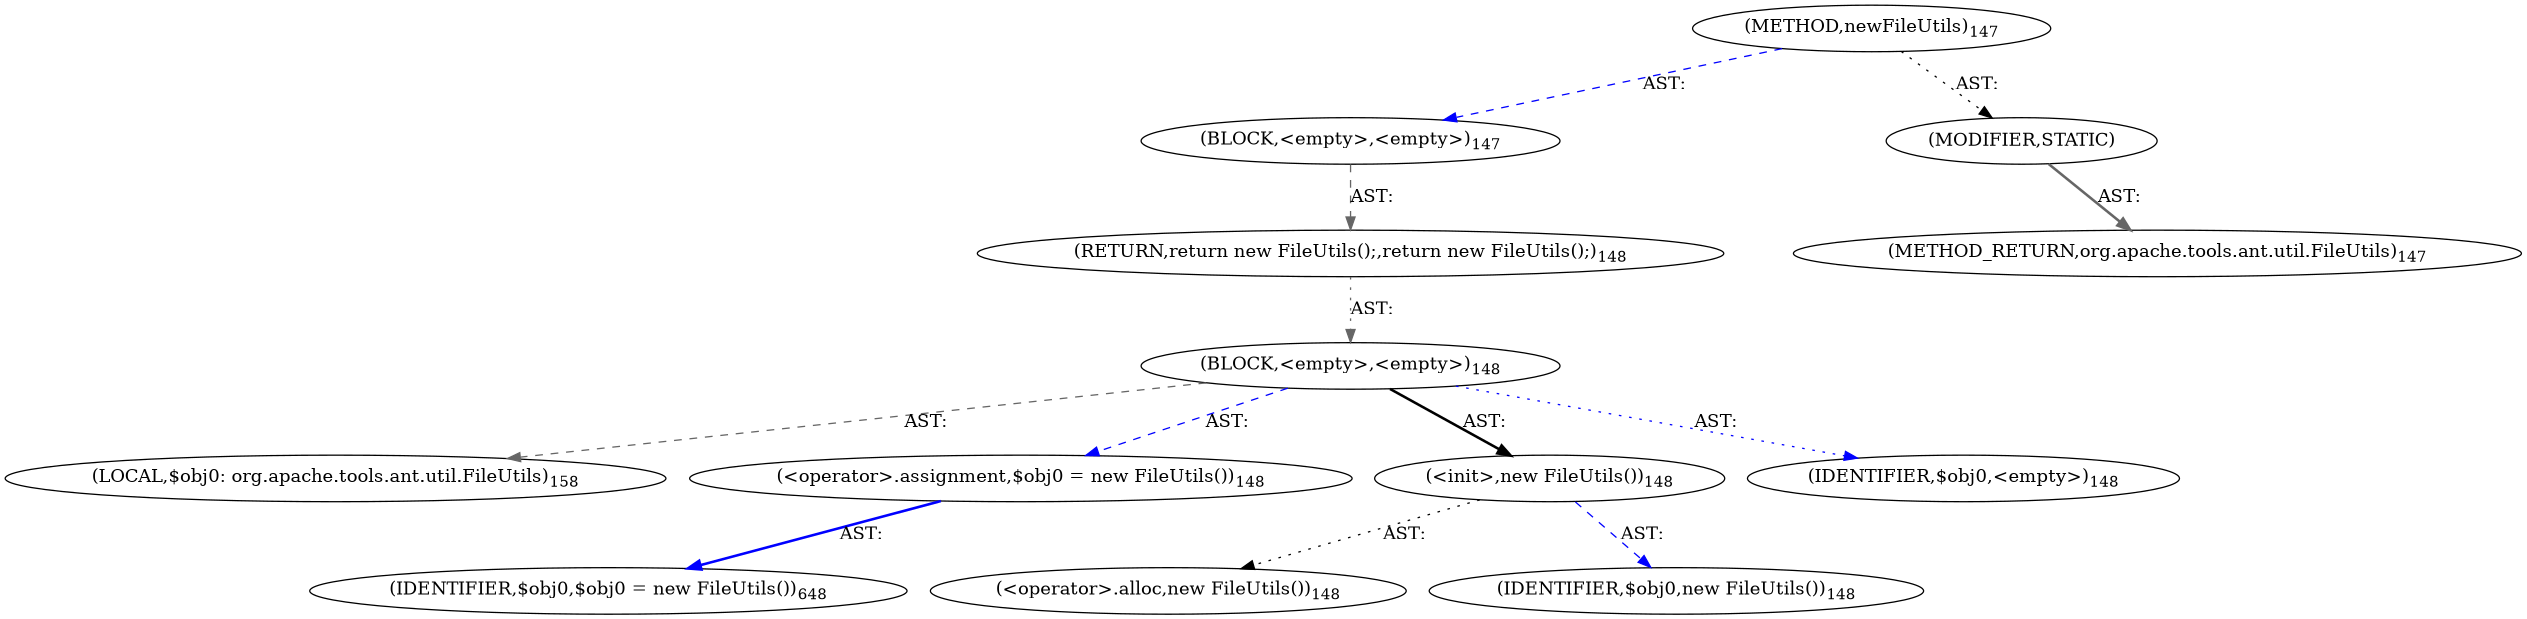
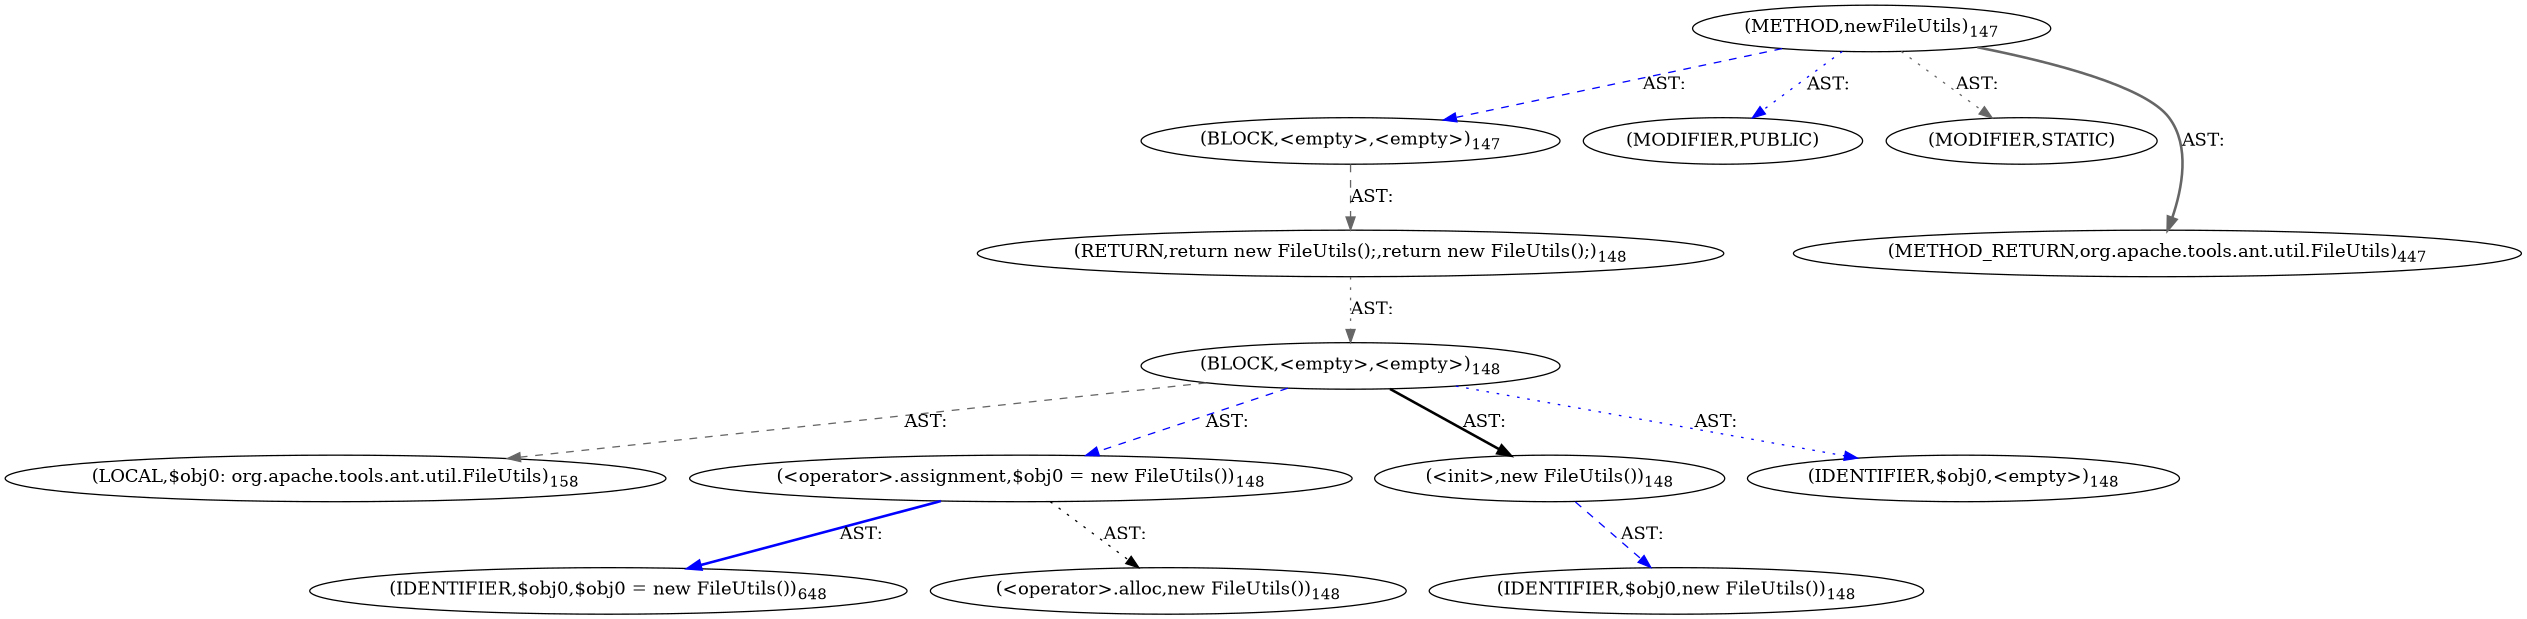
(1941, 81) -> (1941, 81)
none -> (1723, 141)
(2084, 193) -> (2127, 90)
(2412, 251) -> (2412, 251)
(1367, 532) -> (1089, 531)
